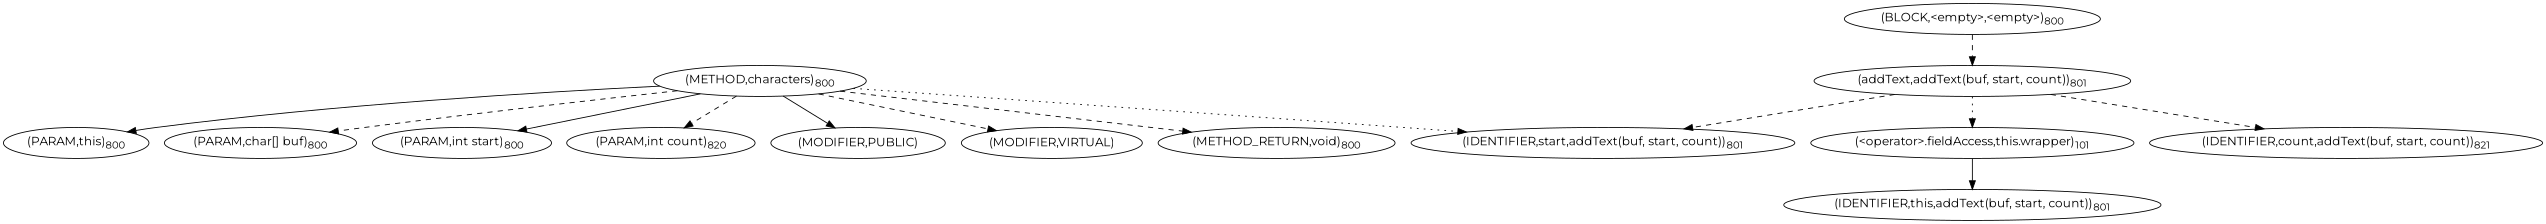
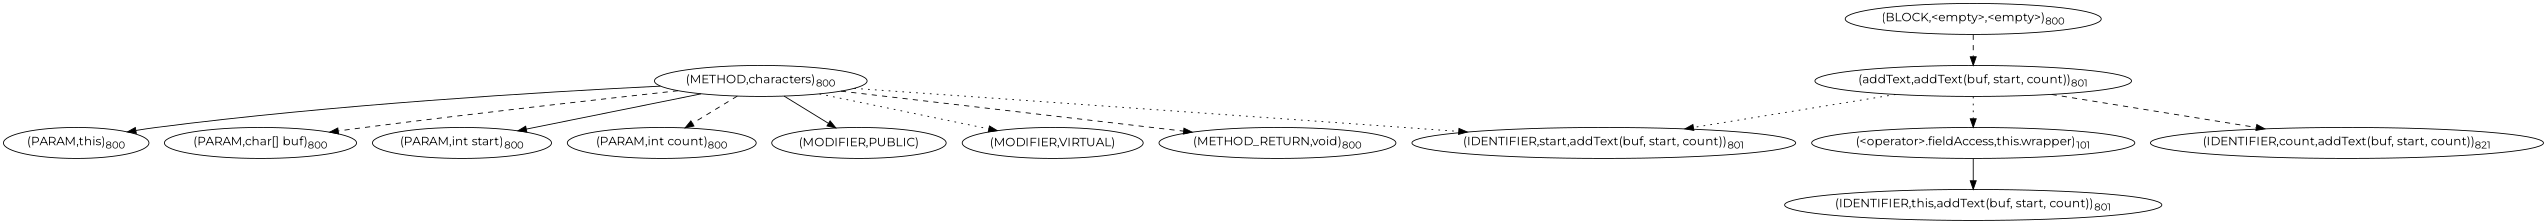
(903, 111) -> (904, 111)
(1794, 111) -> (1795, 111)
(717, 142) -> (718, 142)
